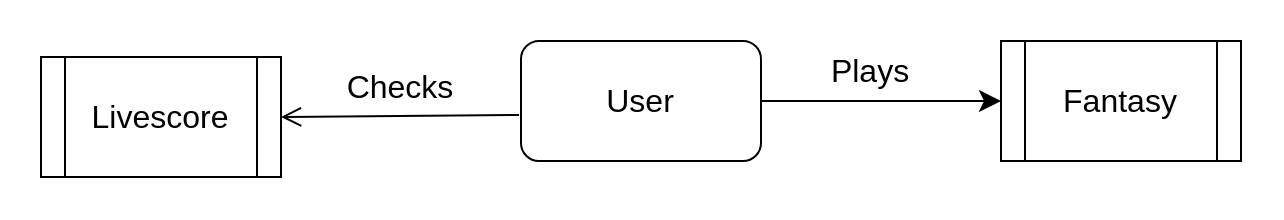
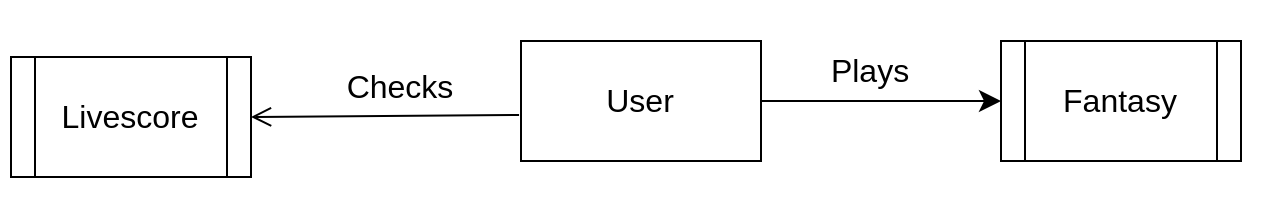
(641, 101) -> (641, 101)
(161, 117) -> (131, 117)
